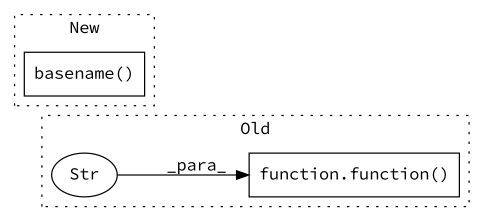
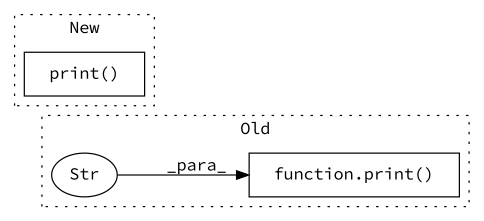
(84, 74) -> (84, 74)
(354, 175) -> (354, 175)
